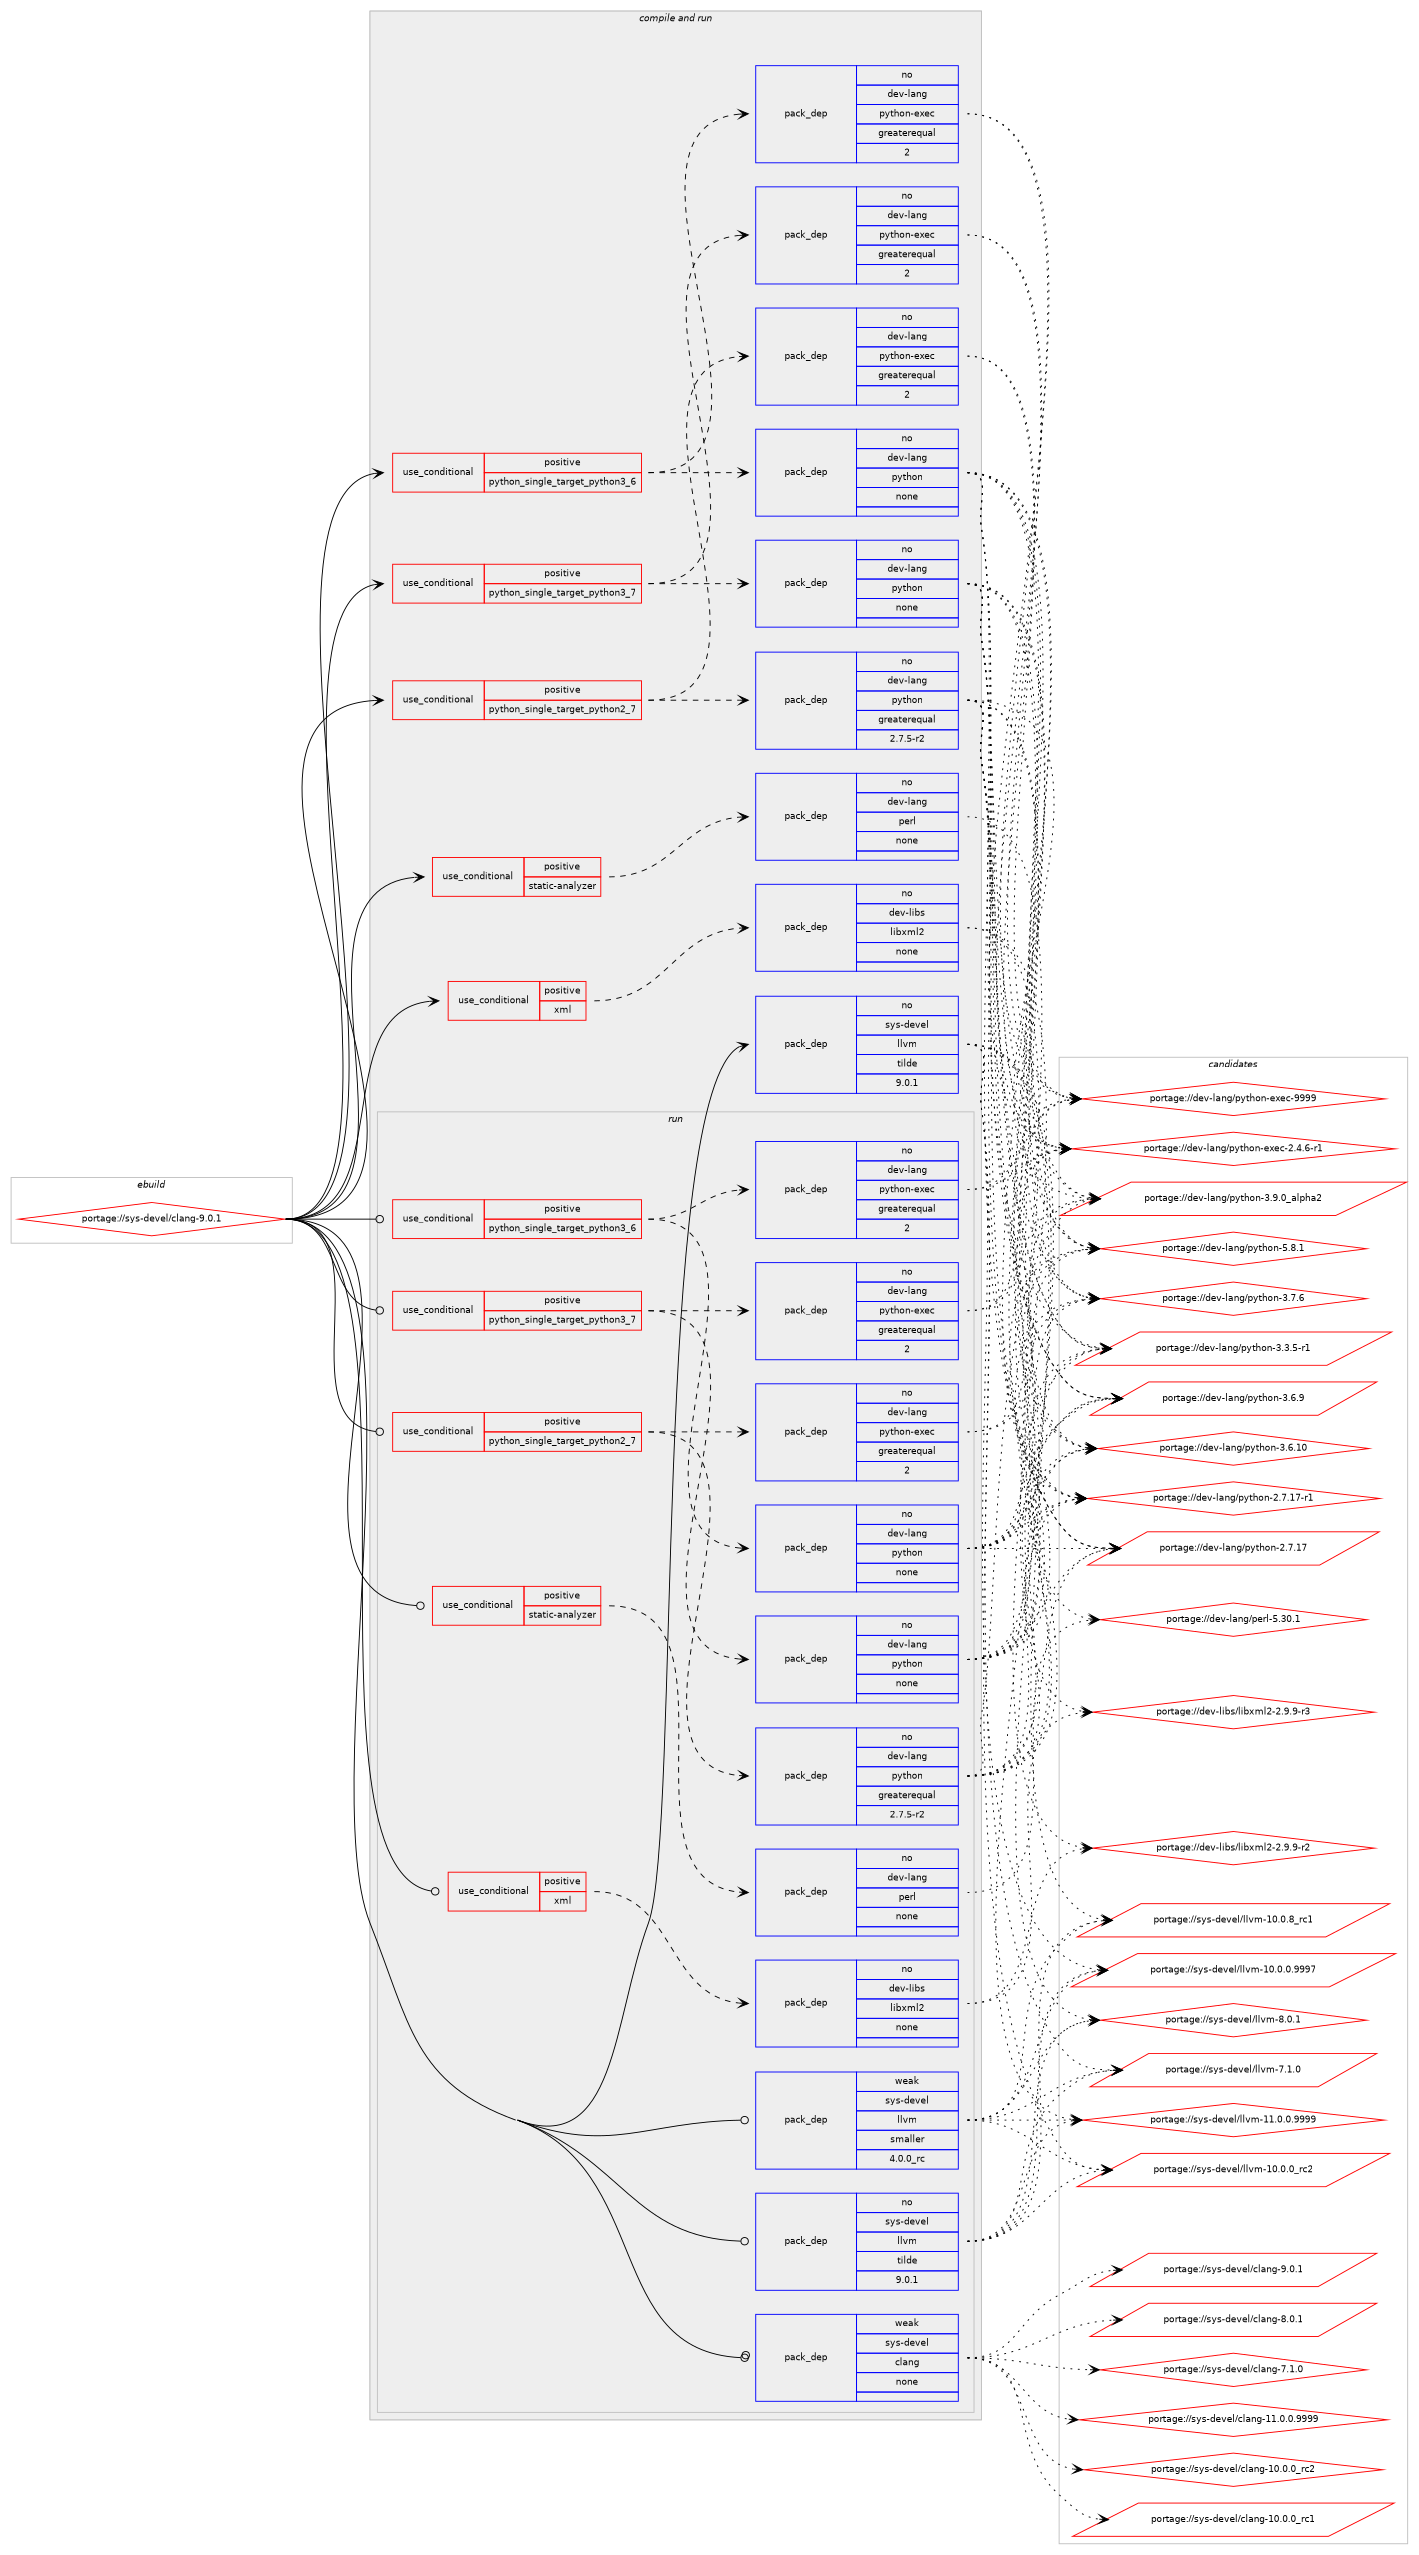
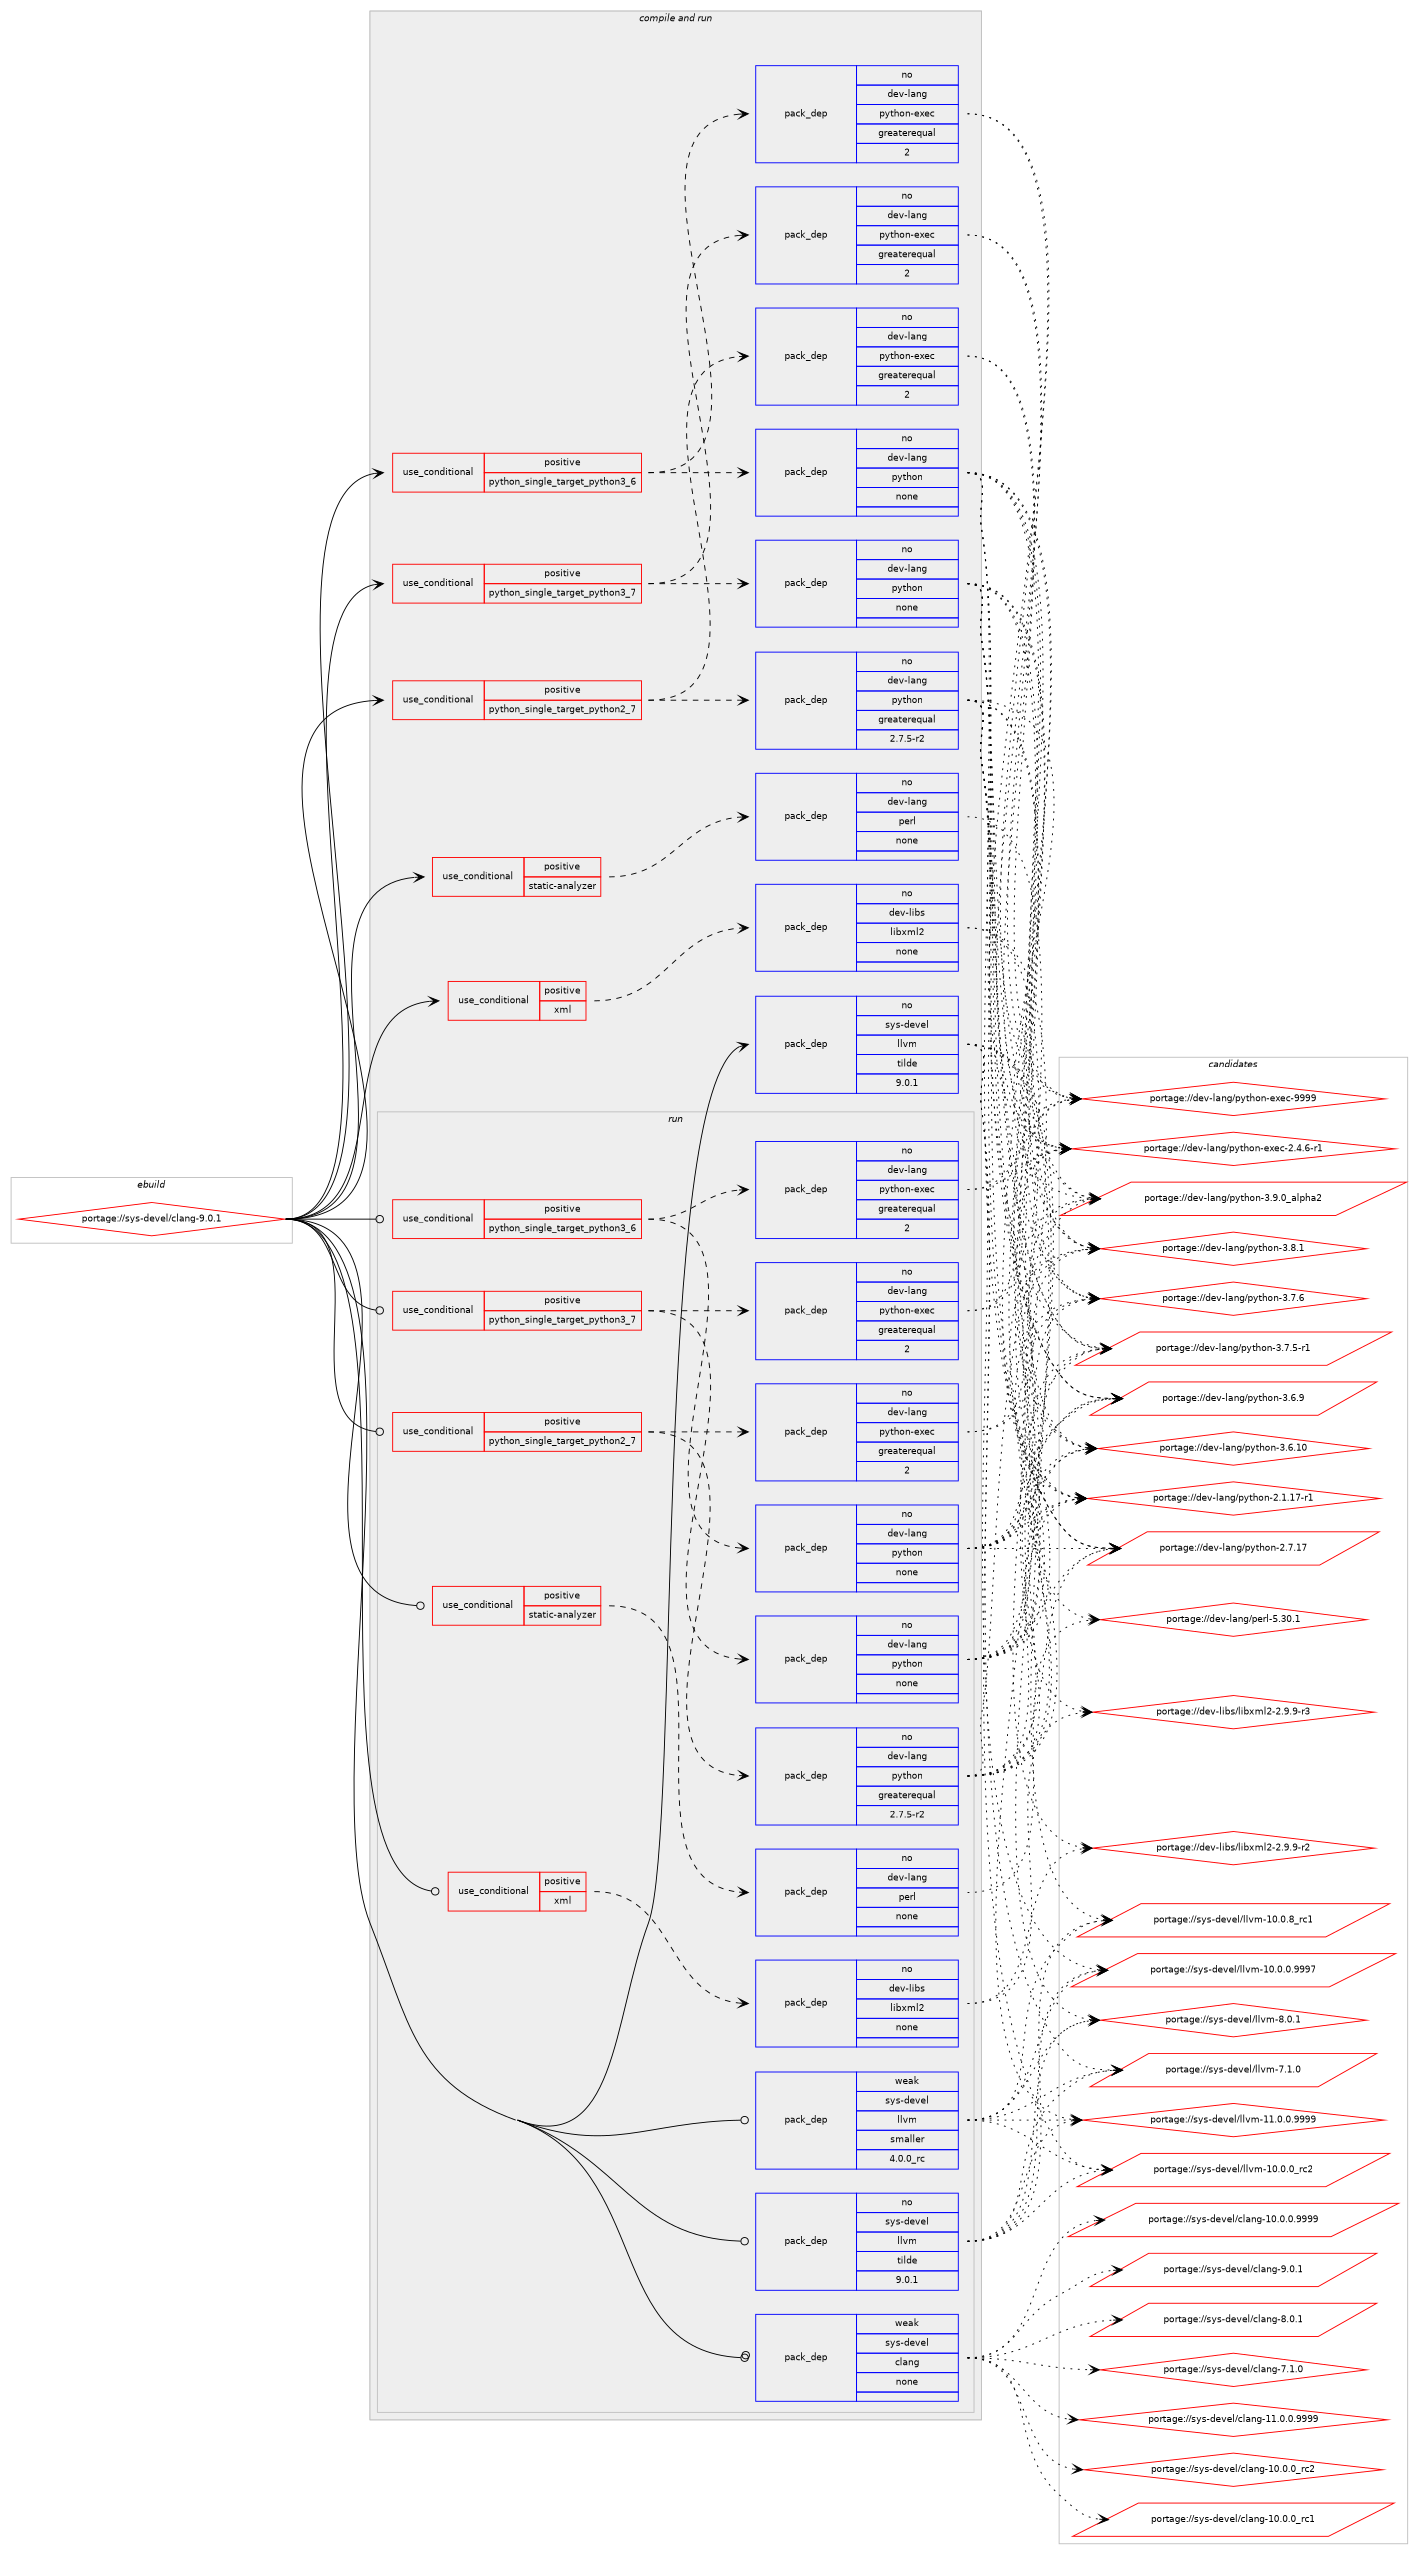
(1233, 1249) -> (1233, 1249)
(1233, 1349) -> (1233, 1349)
(1233, 1498) -> (1233, 1498)
none -> (1233, 2220)
